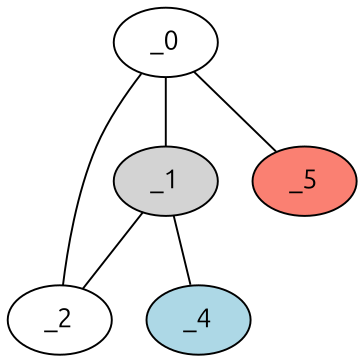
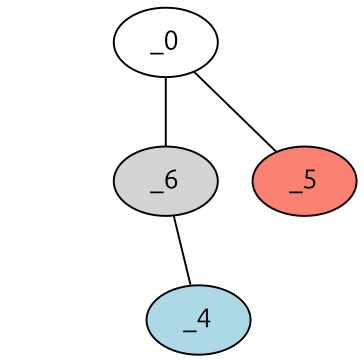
(166, 181) -> (166, 181)
(60, 320) -> none
